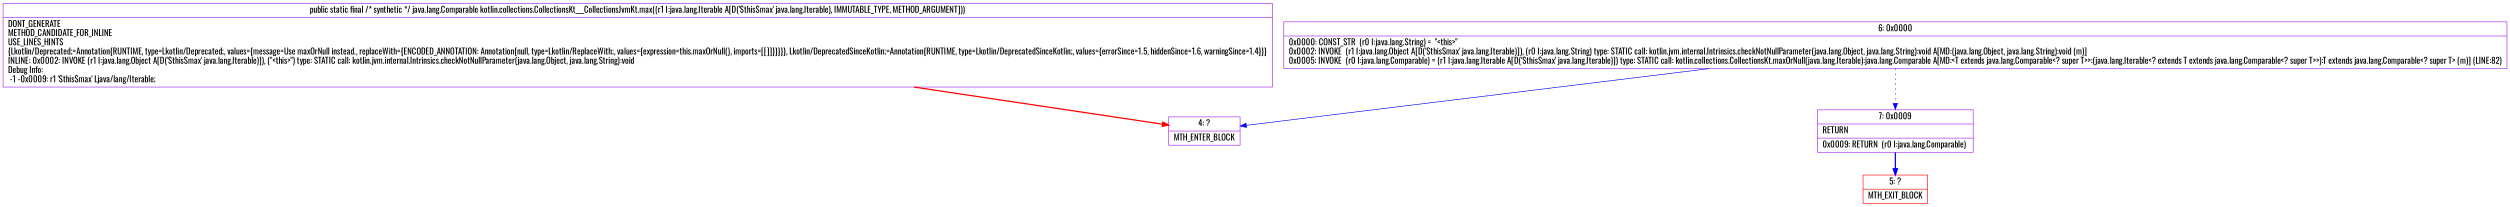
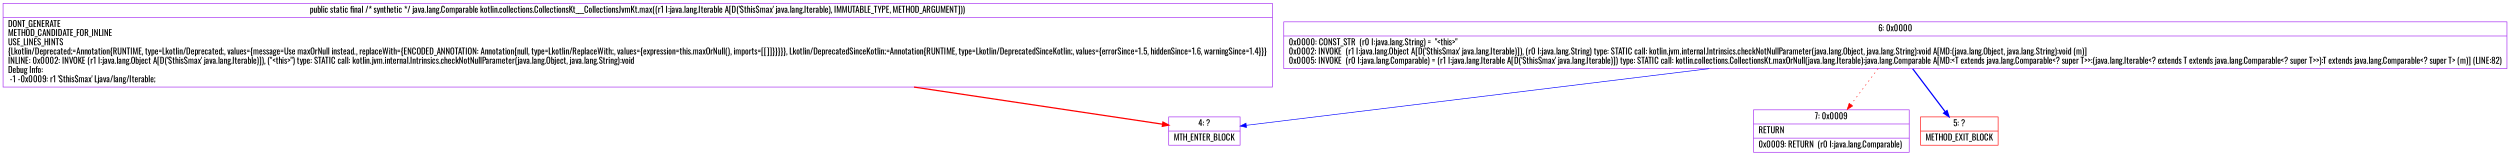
(1895, 86) -> (1864, 87)
(1895, 161) -> (1929, 90)
(1895, 196) -> (1959, 138)
